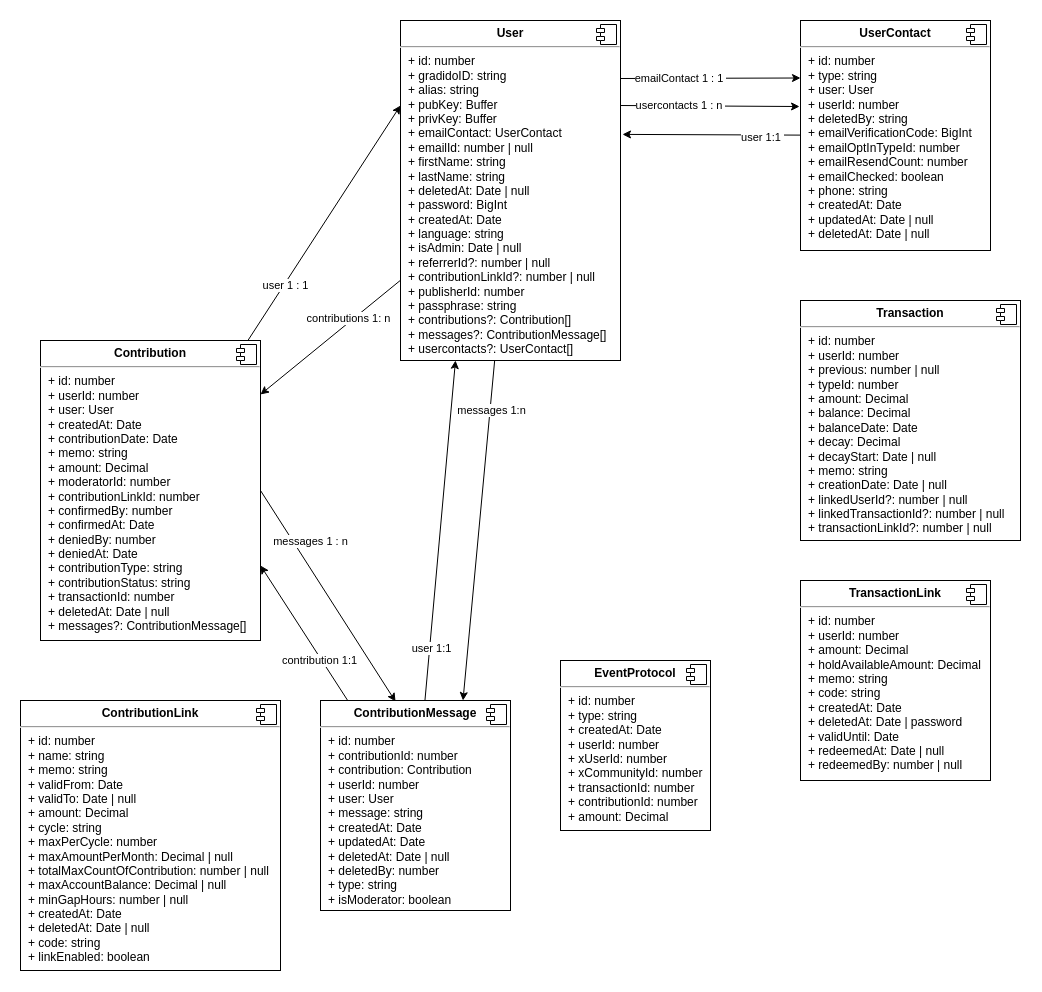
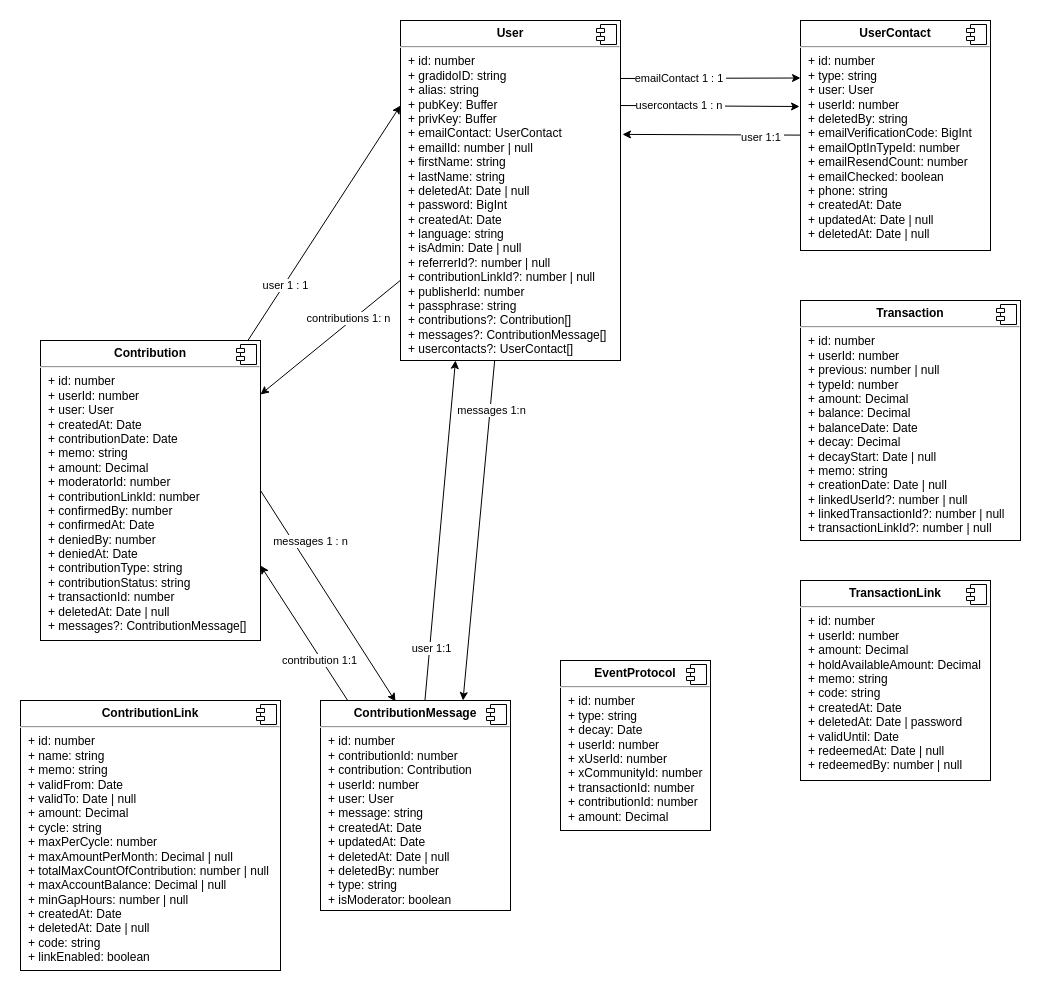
(633, 661) -> (633, 661)
